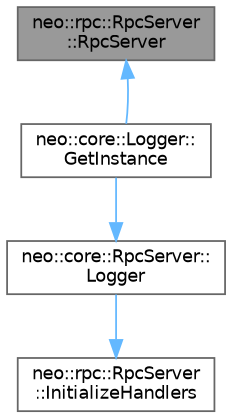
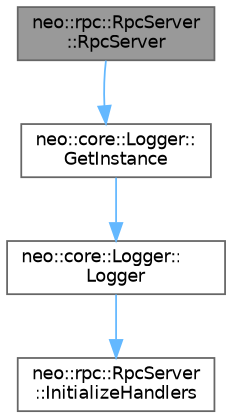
(128, 101) -> (104, 83)
(116, 268) -> (116, 268)
